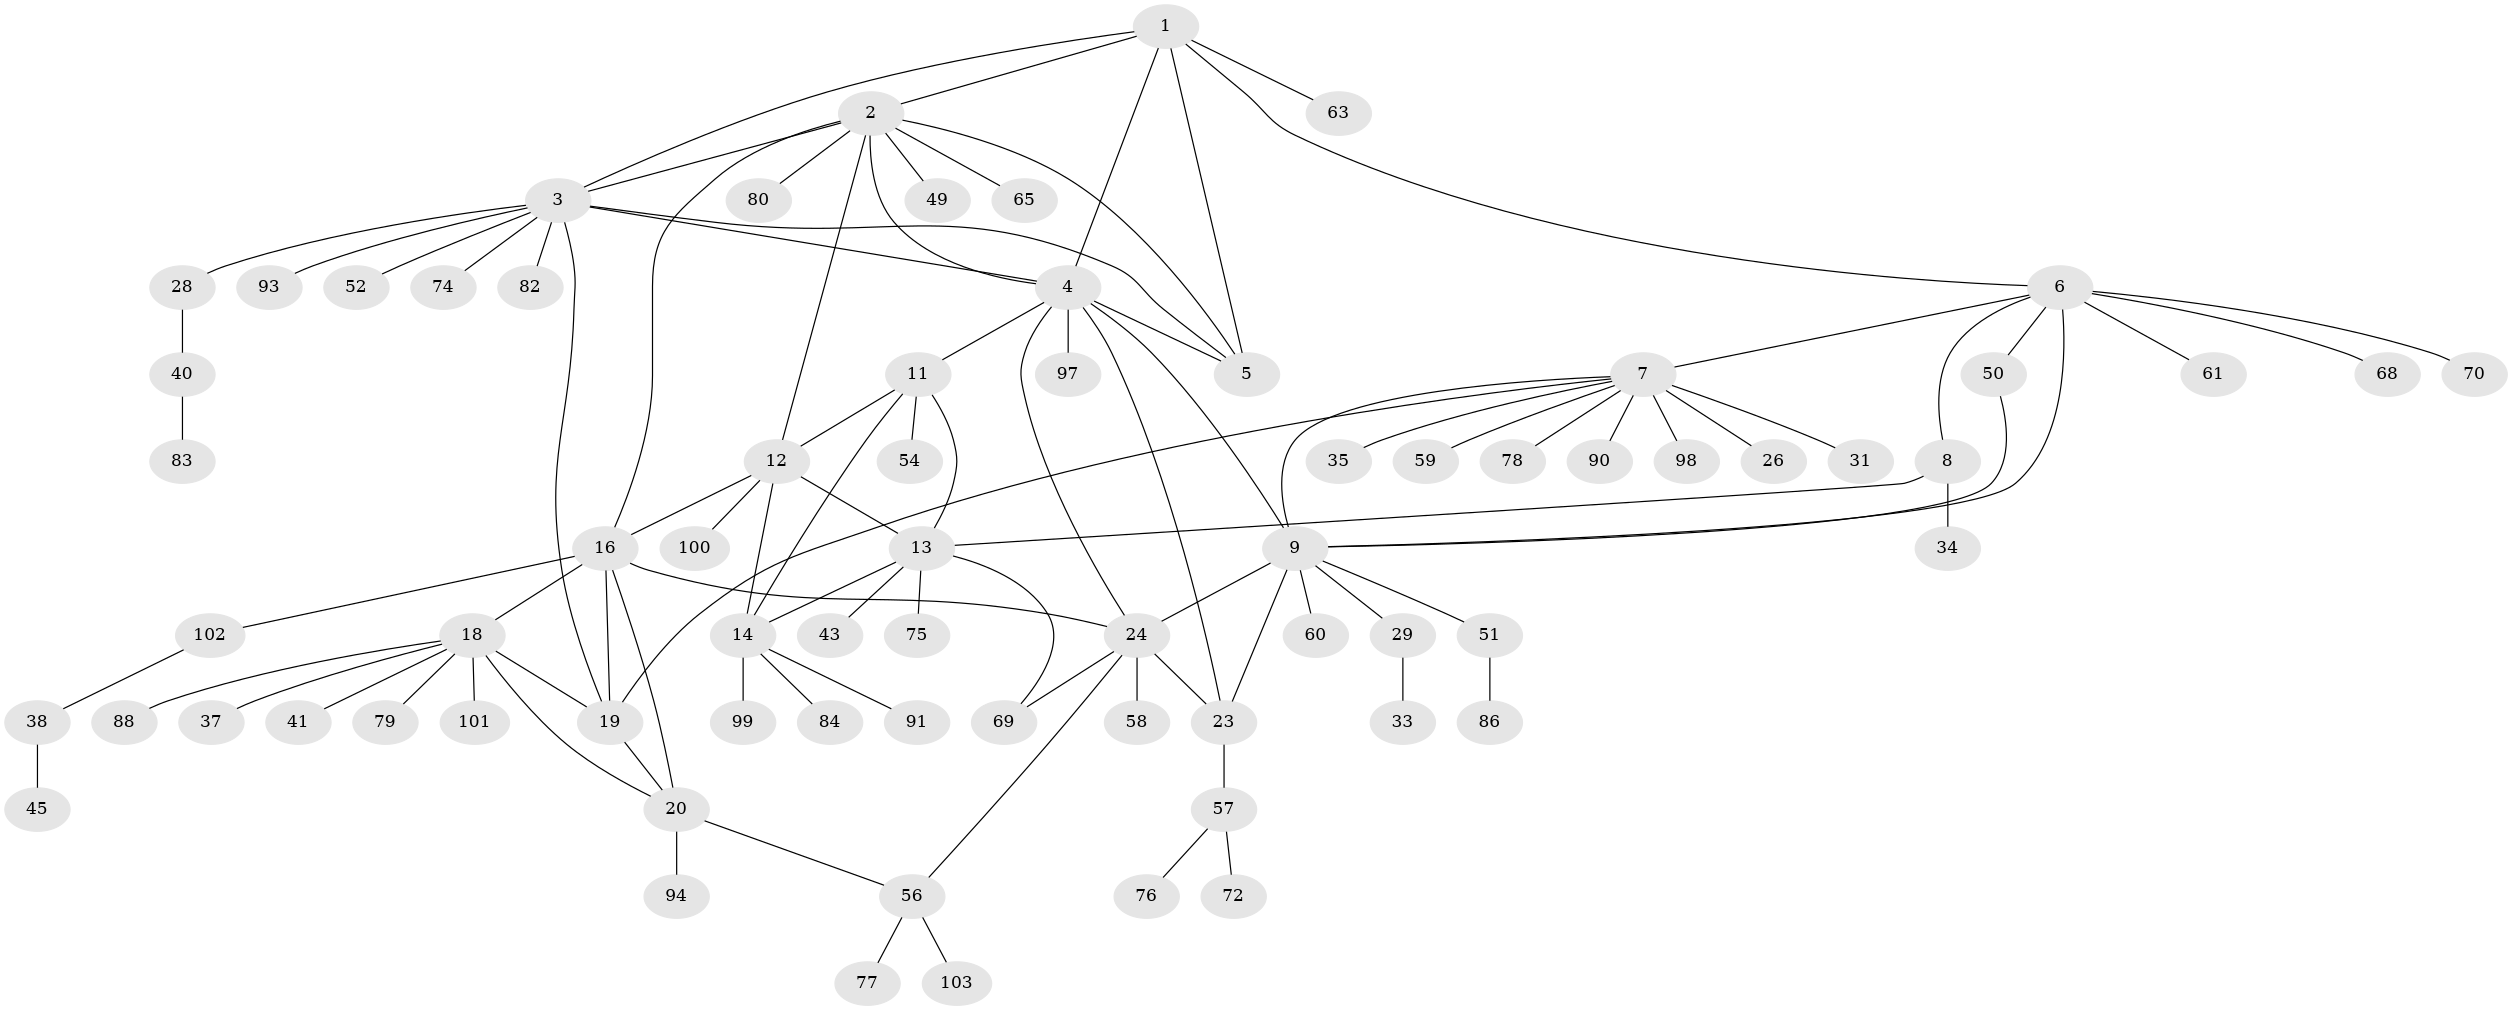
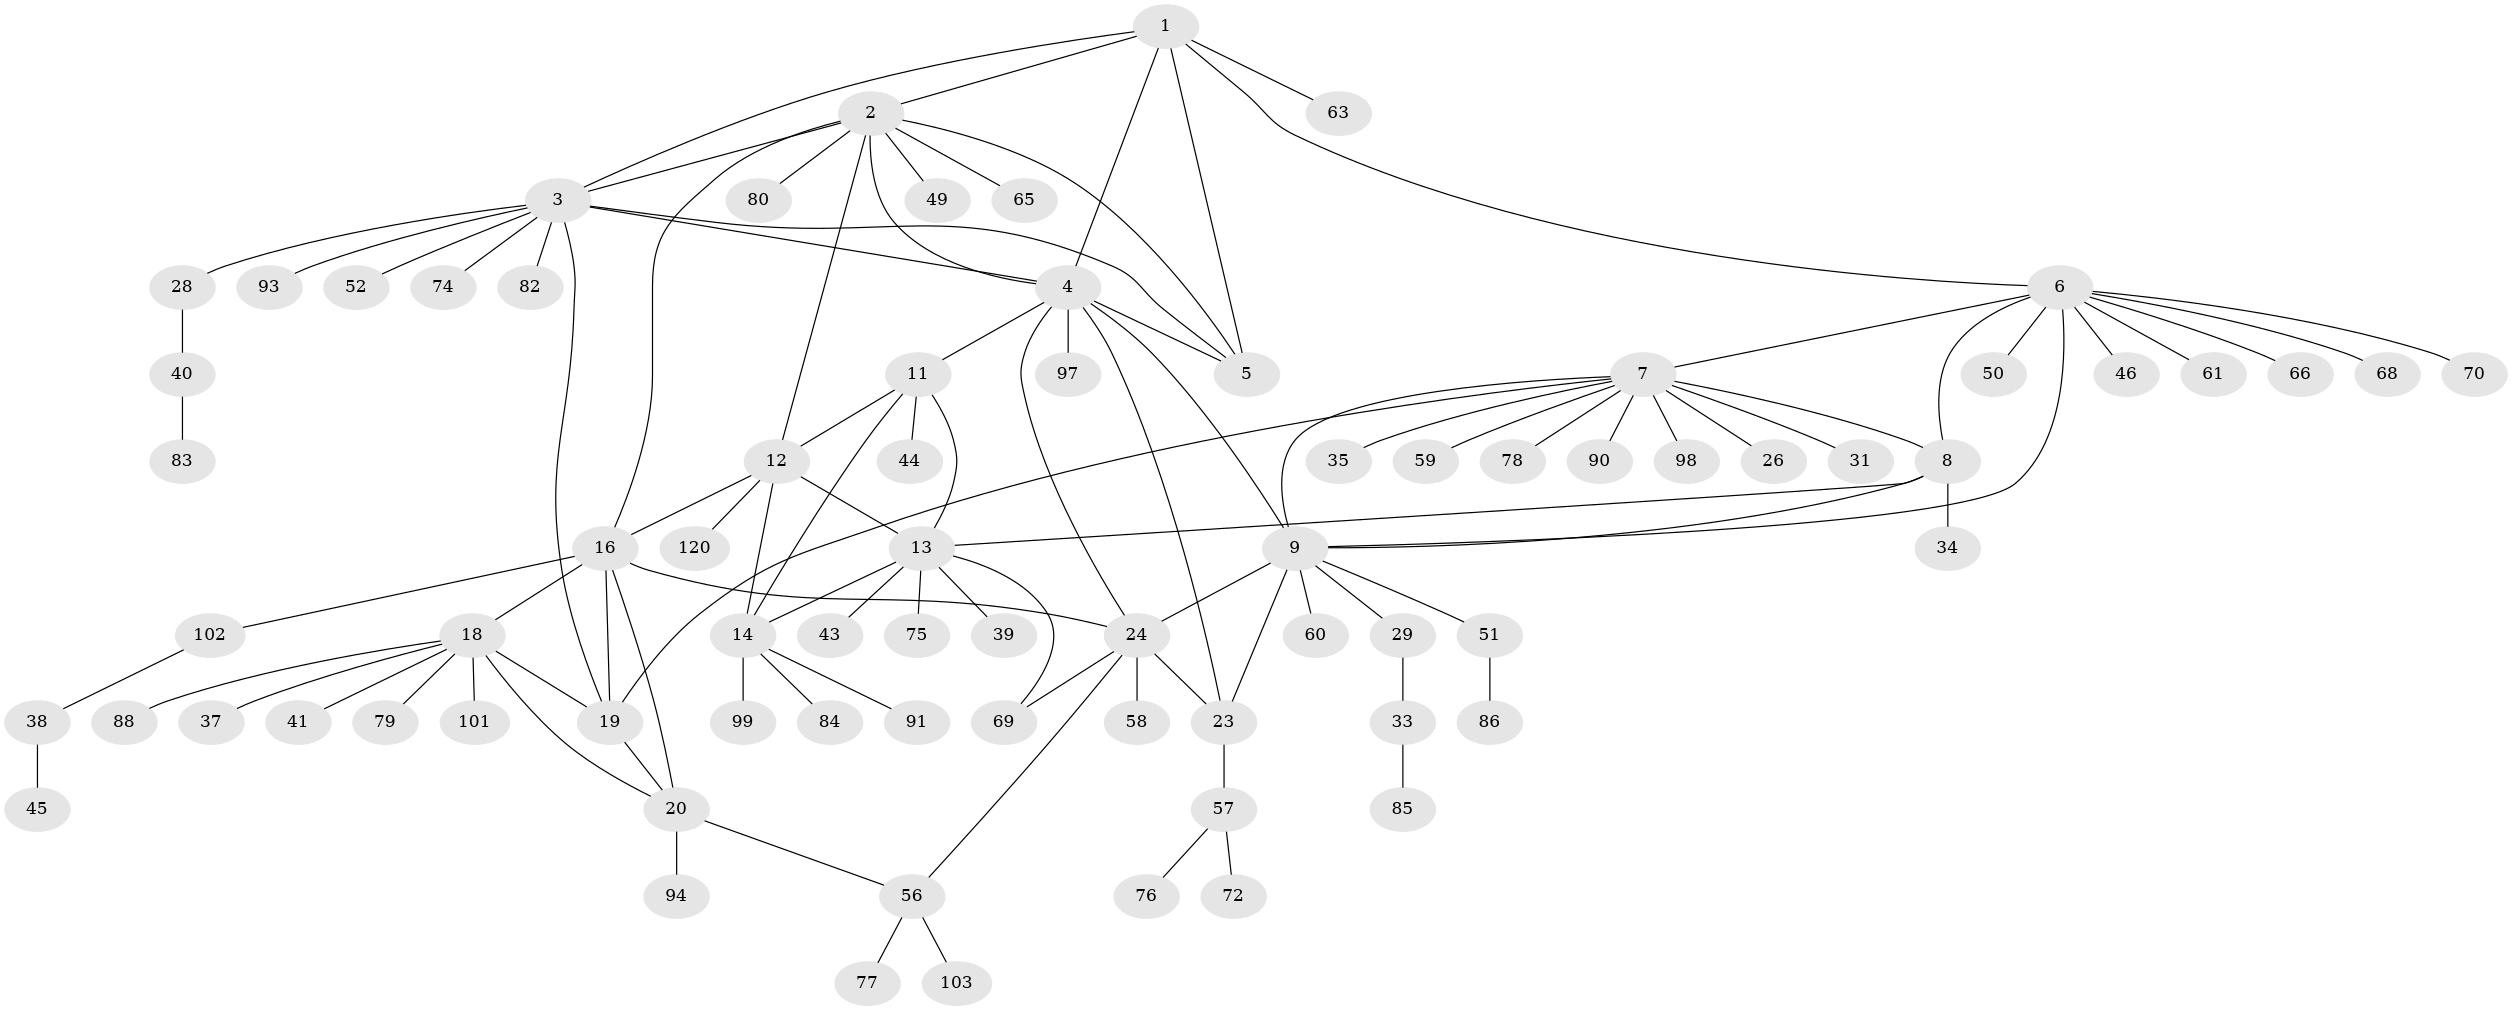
none -> (2127, 375)
none -> (2301, 375)
none -> (1800, 409)
(910, 462) -> (910, 462)
(1708, 531) -> (1703, 523)
(695, 549) -> (695, 549)
none -> (1004, 636)
none -> (1403, 810)
